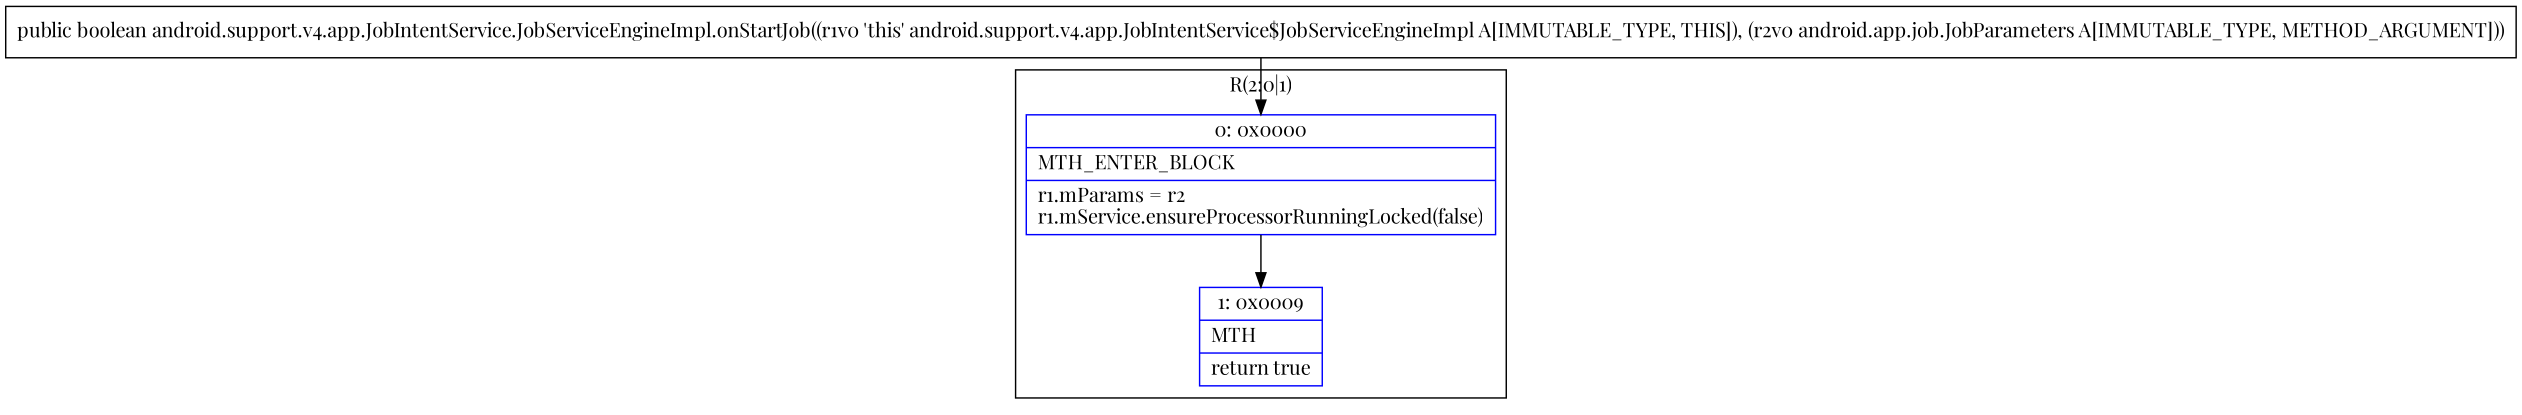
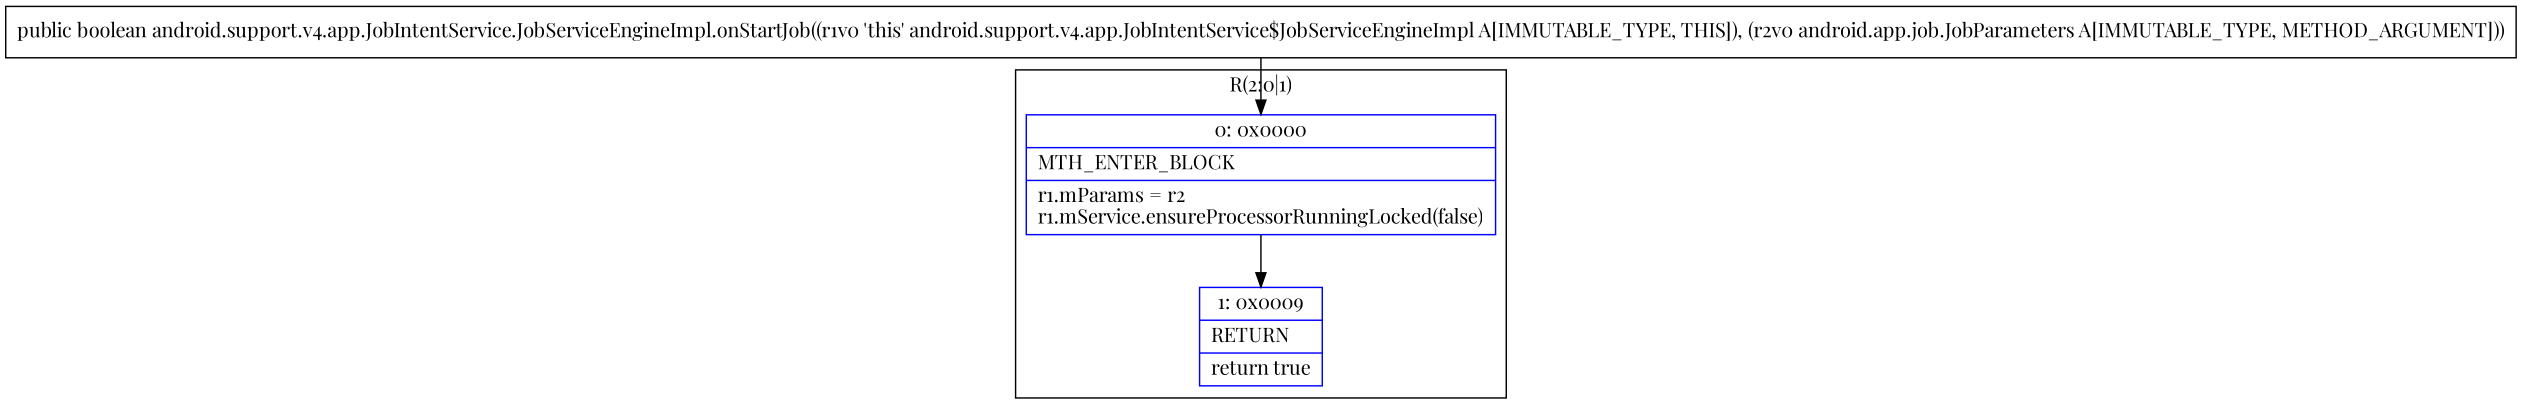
(1234, 336) -> (1250, 336)
